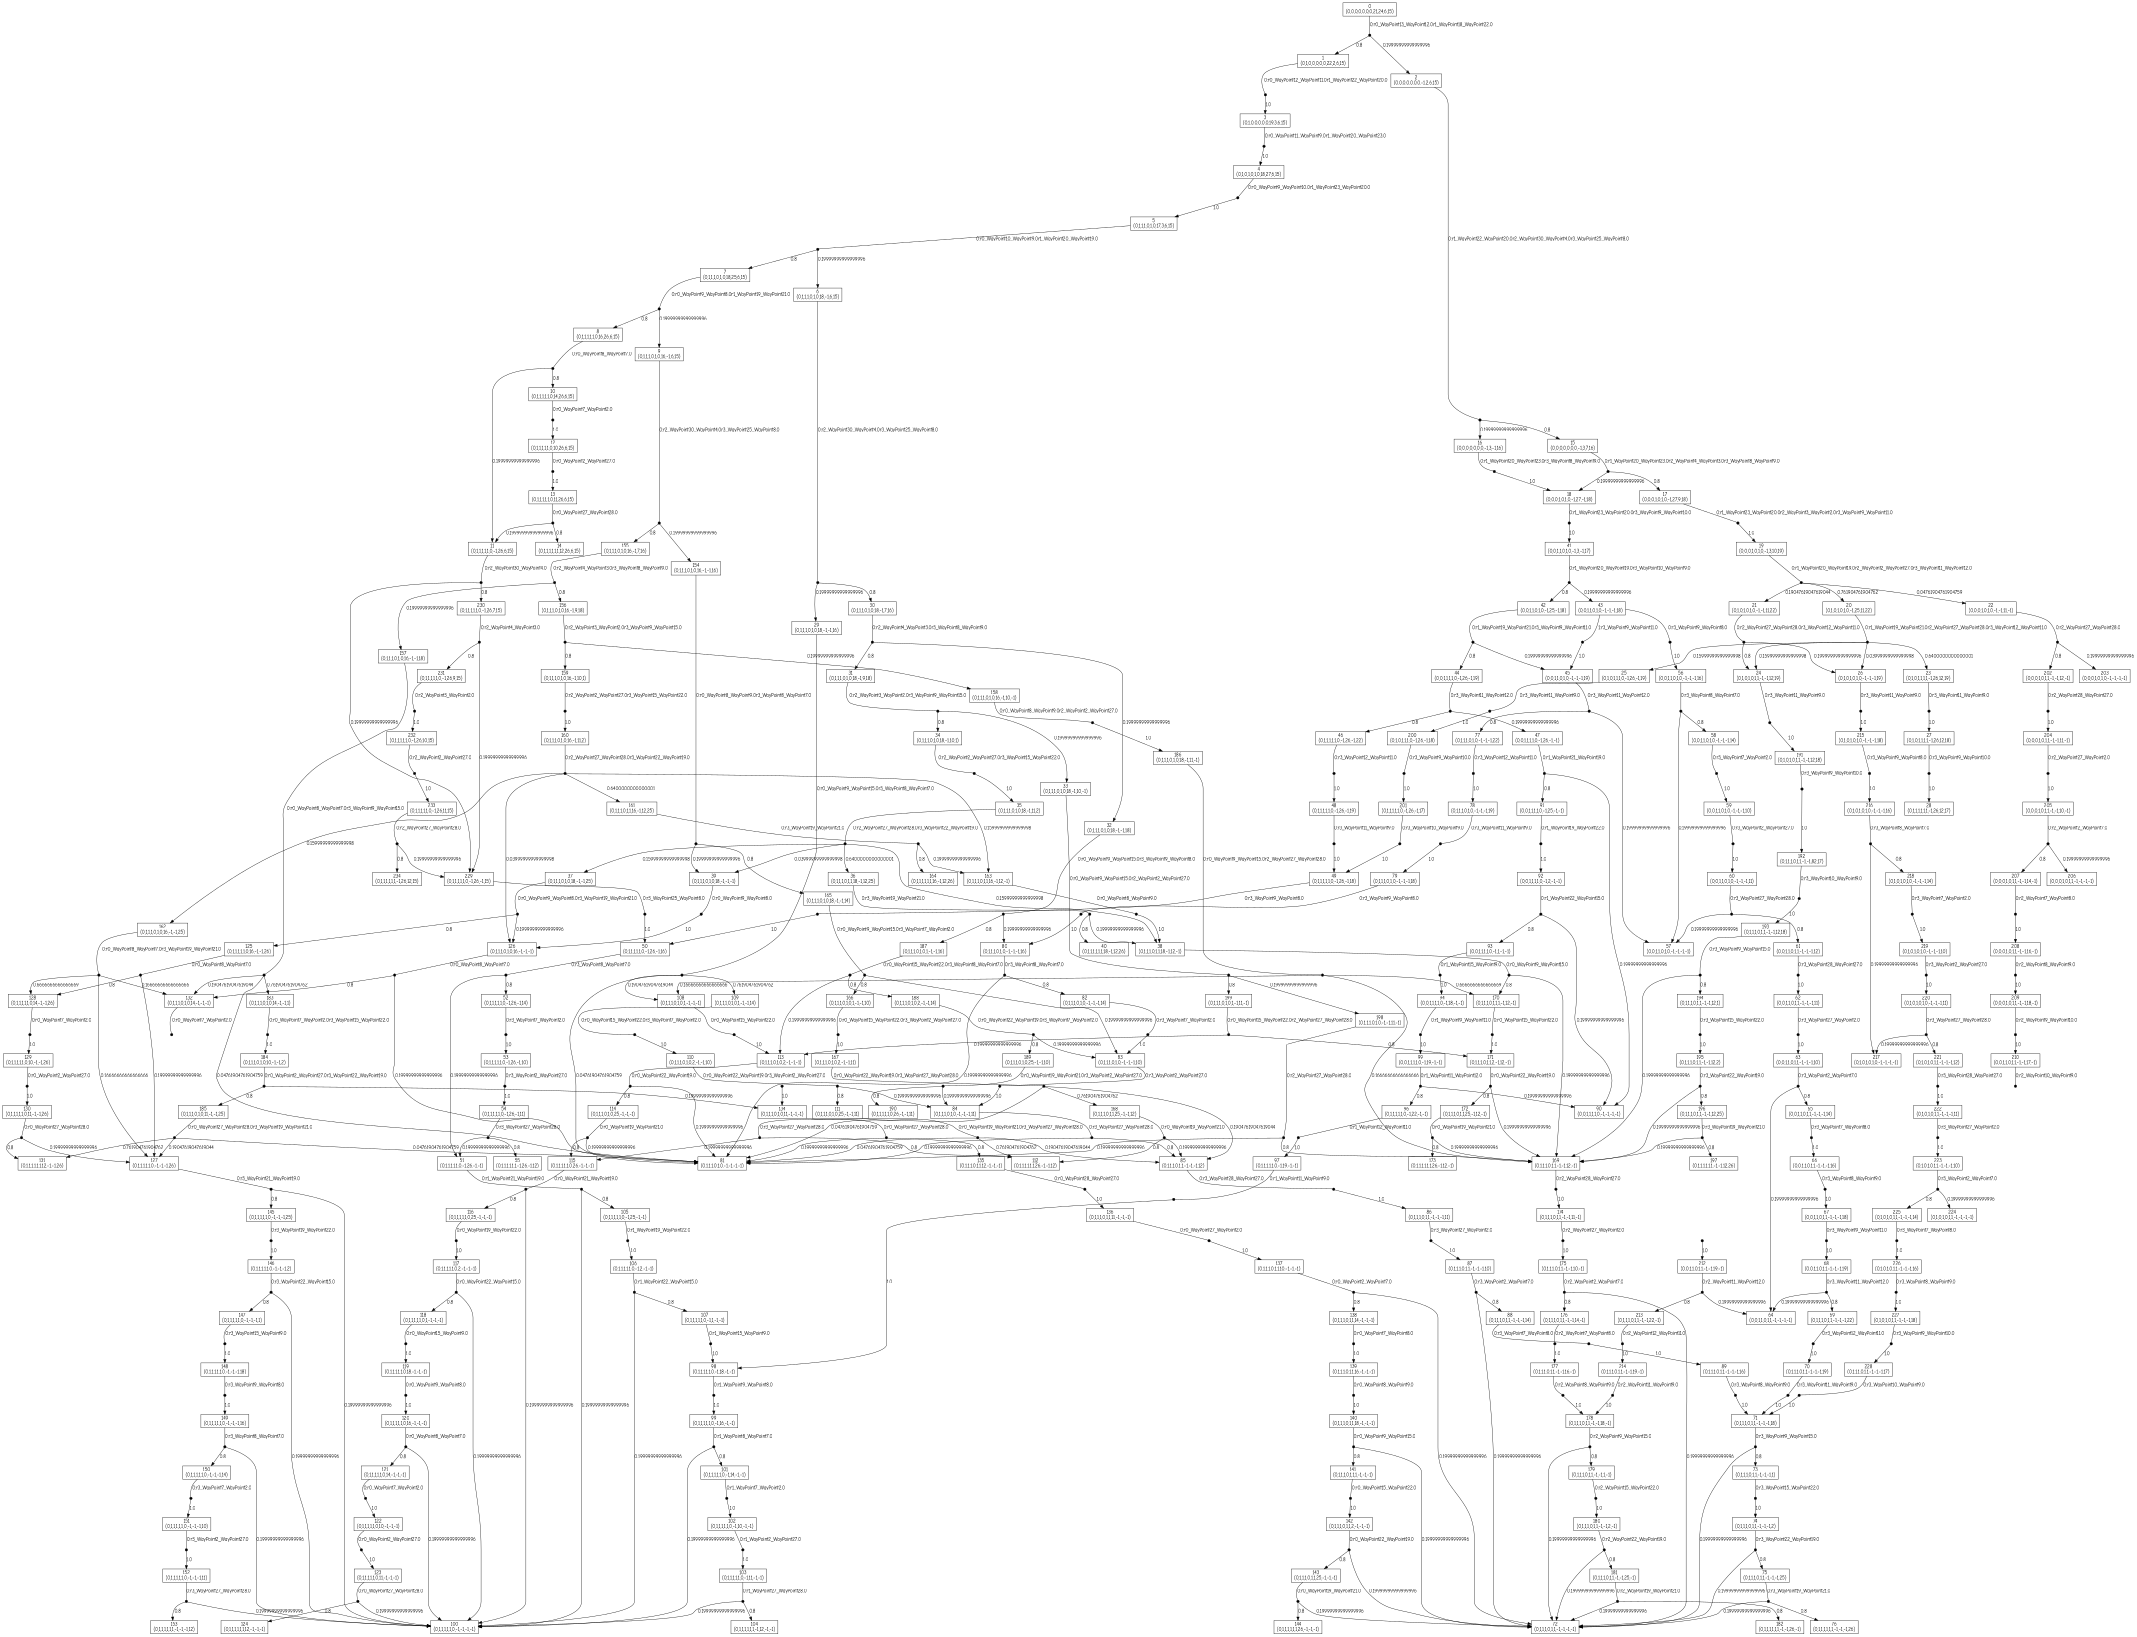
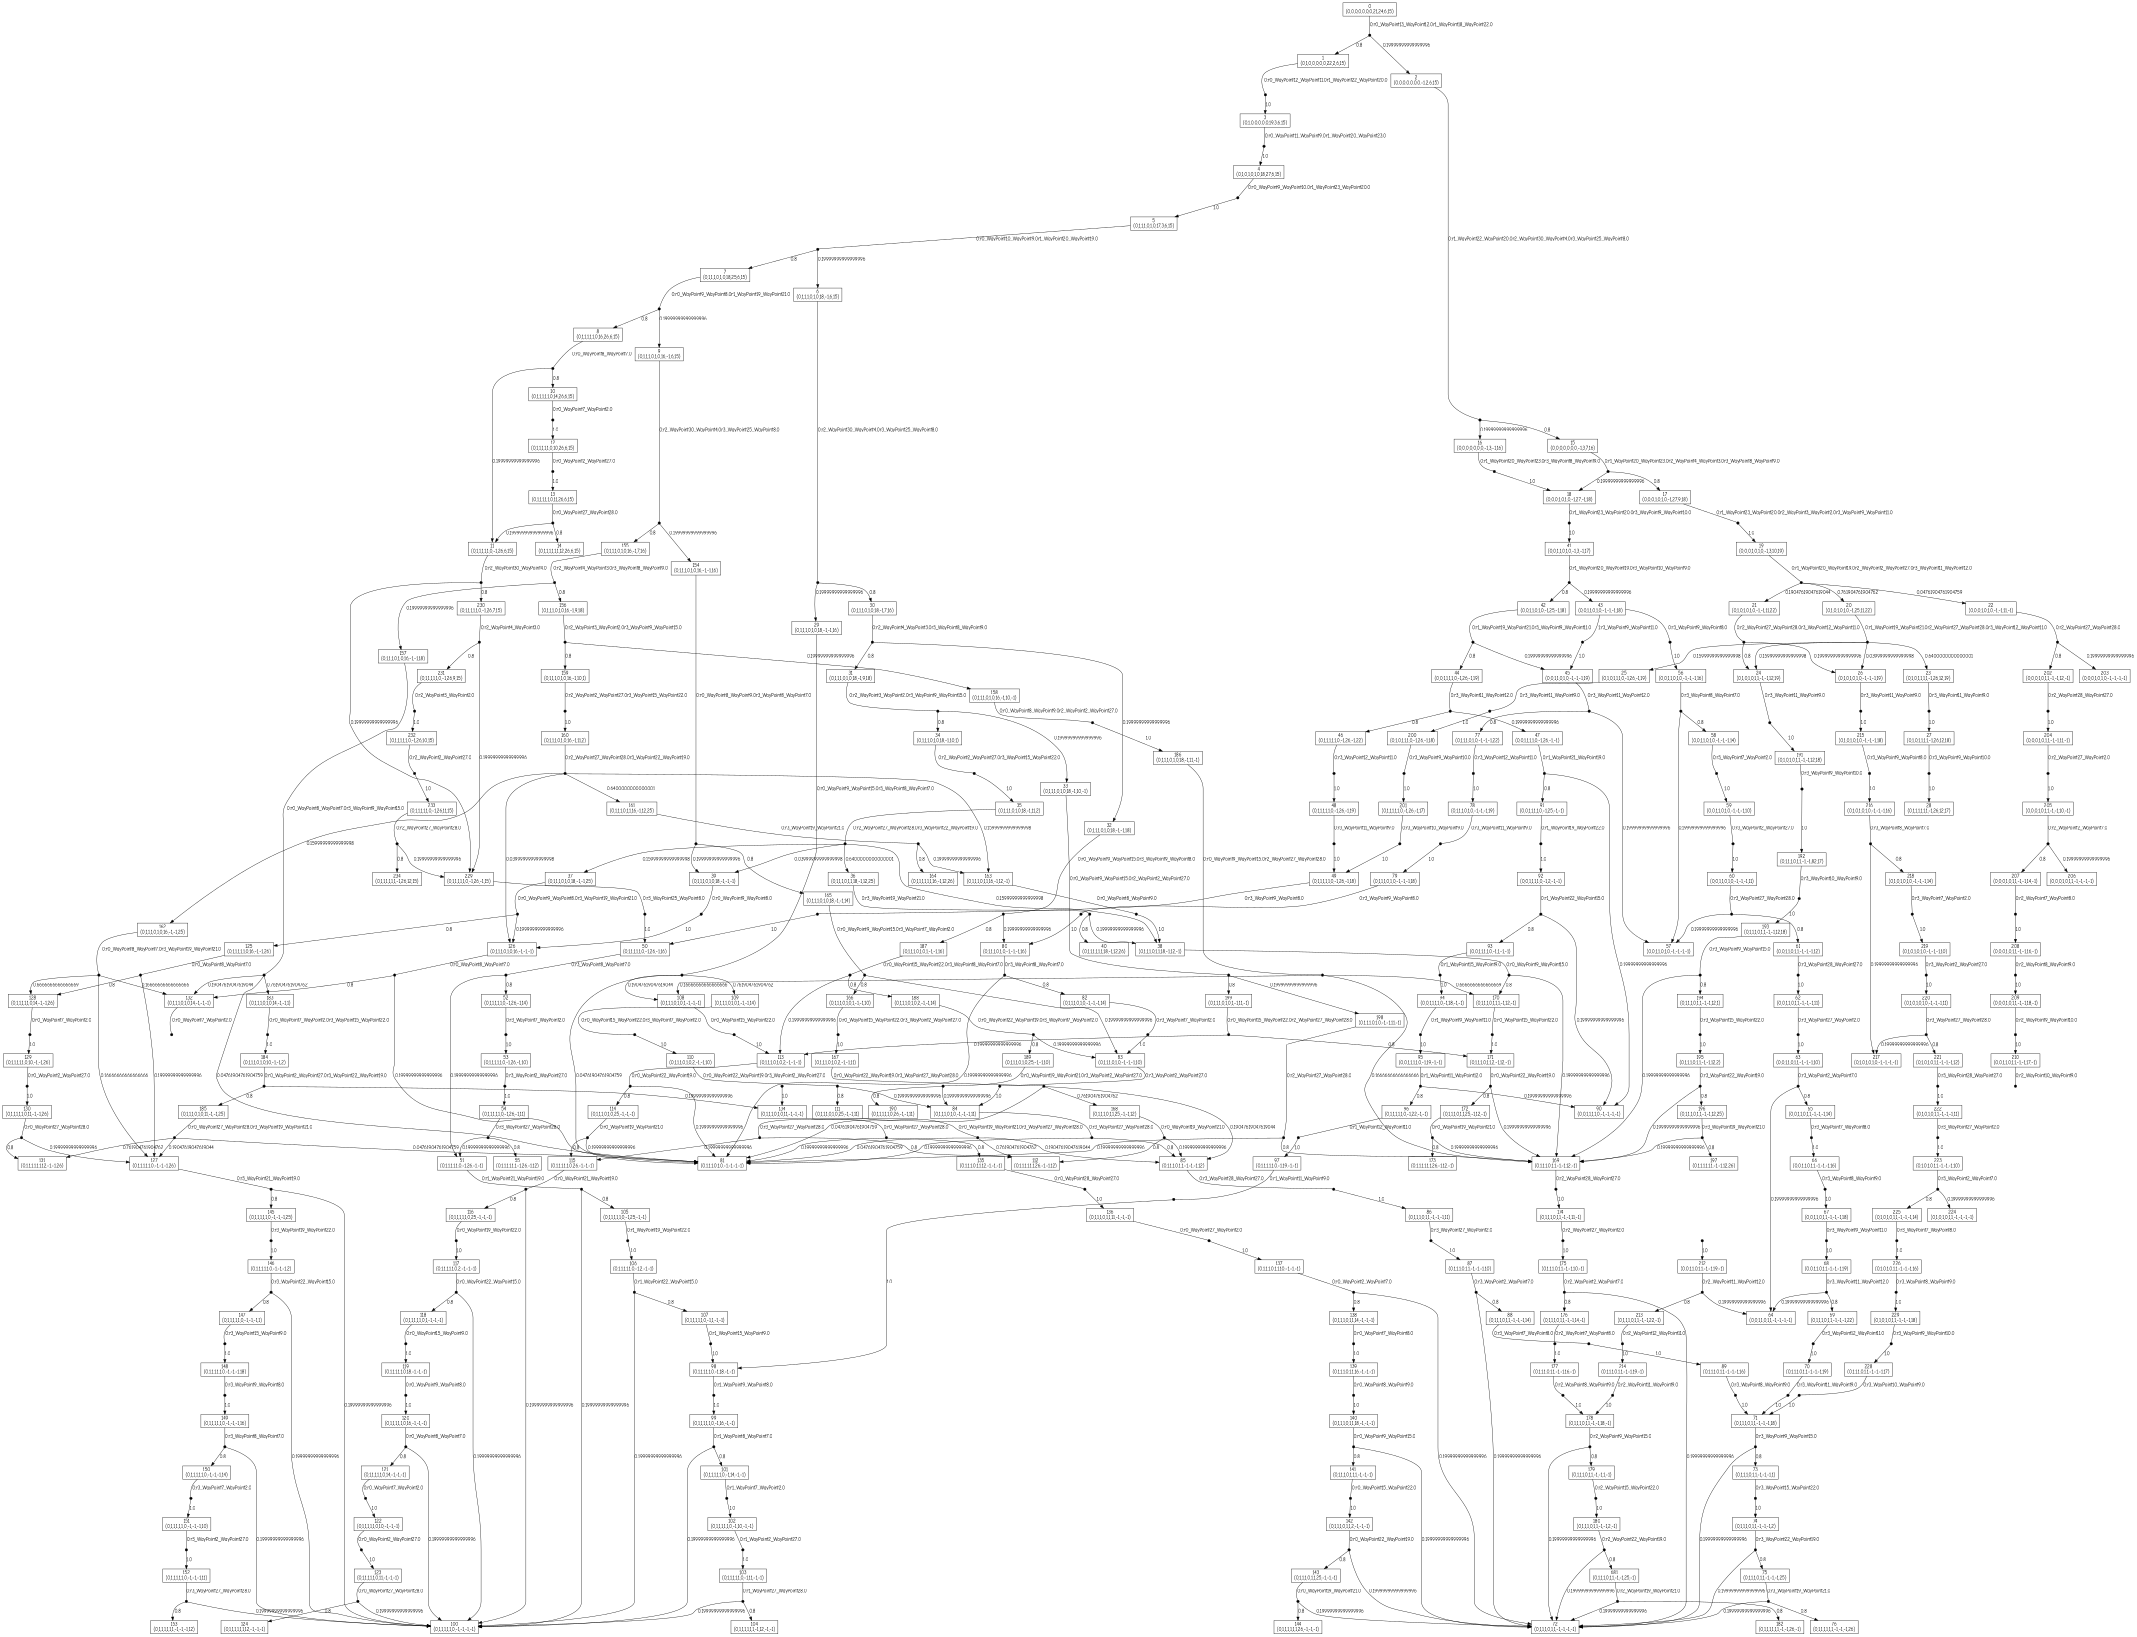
(1420, 1060) -> (1420, 1060)
(1895, 1318) -> (1895, 1318)
(1614, 1576) -> (1614, 1576)
